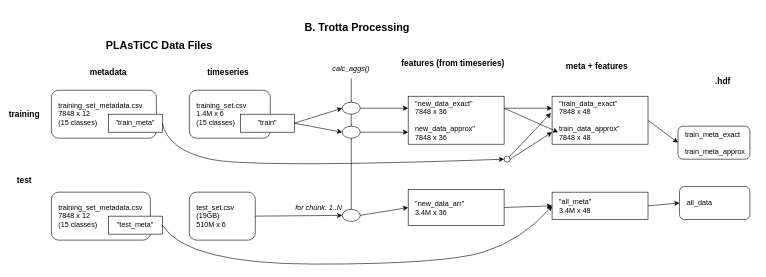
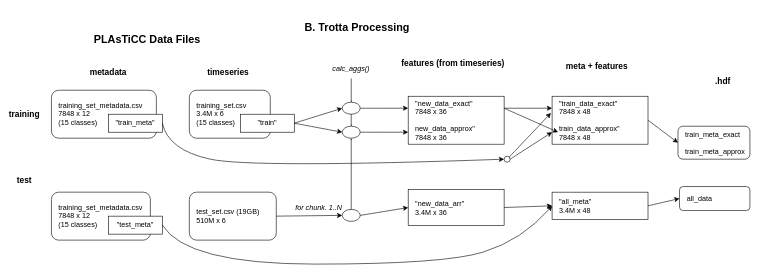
(159, 45) -> (147, 39)
(226, 114) -> (226, 114)
(715, 203) -> (715, 199)
(222, 216) -> (233, 216)
